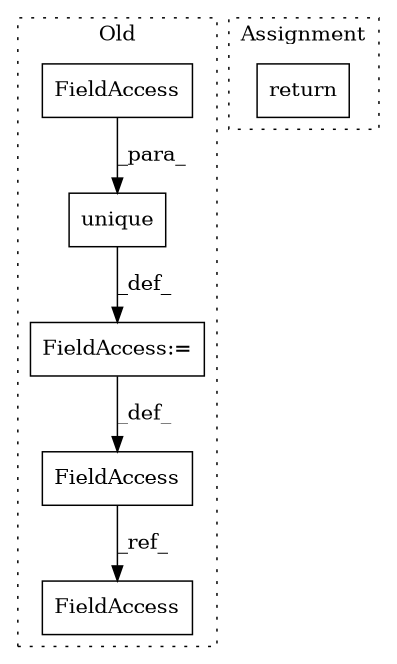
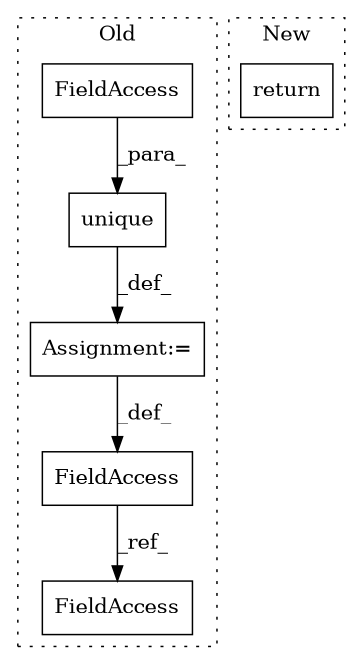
(304, 35) -> (287, 35)
(117, 349) -> (117, 349)
